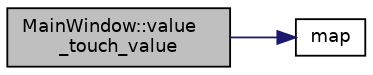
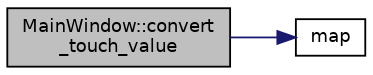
(119, 37) -> (119, 37)
